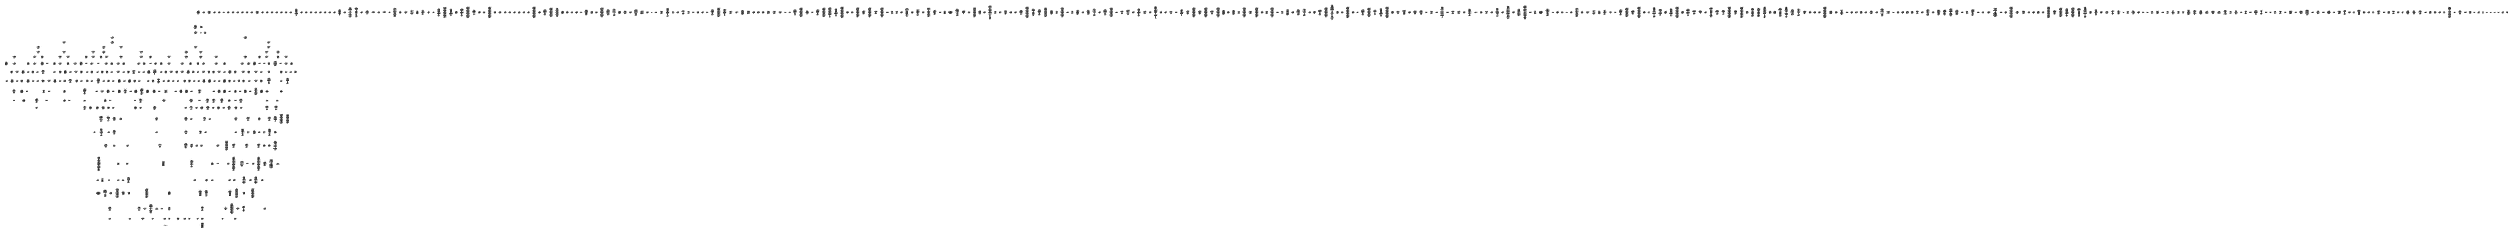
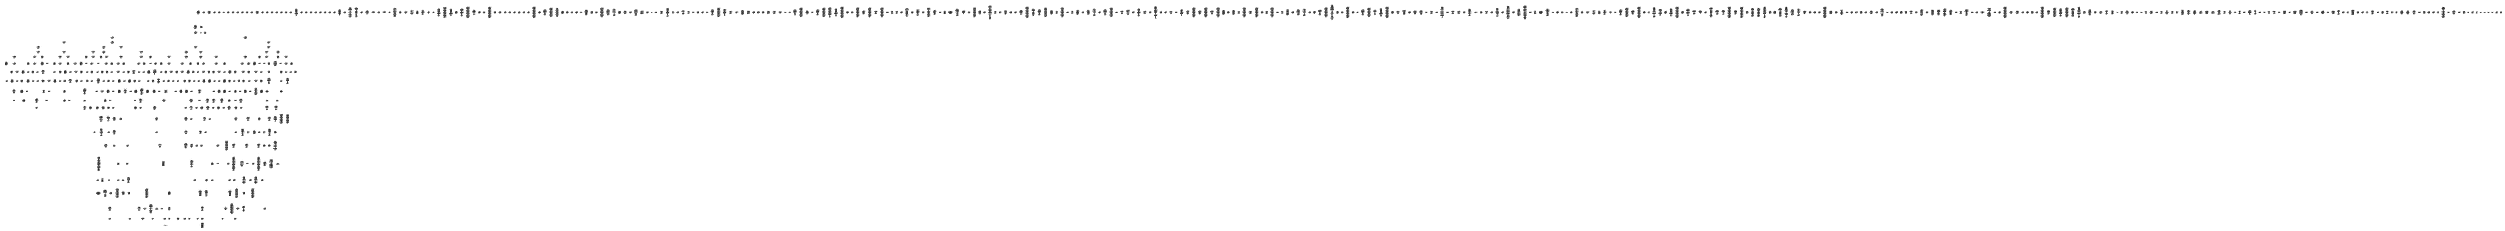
(1888, 13) -> none
